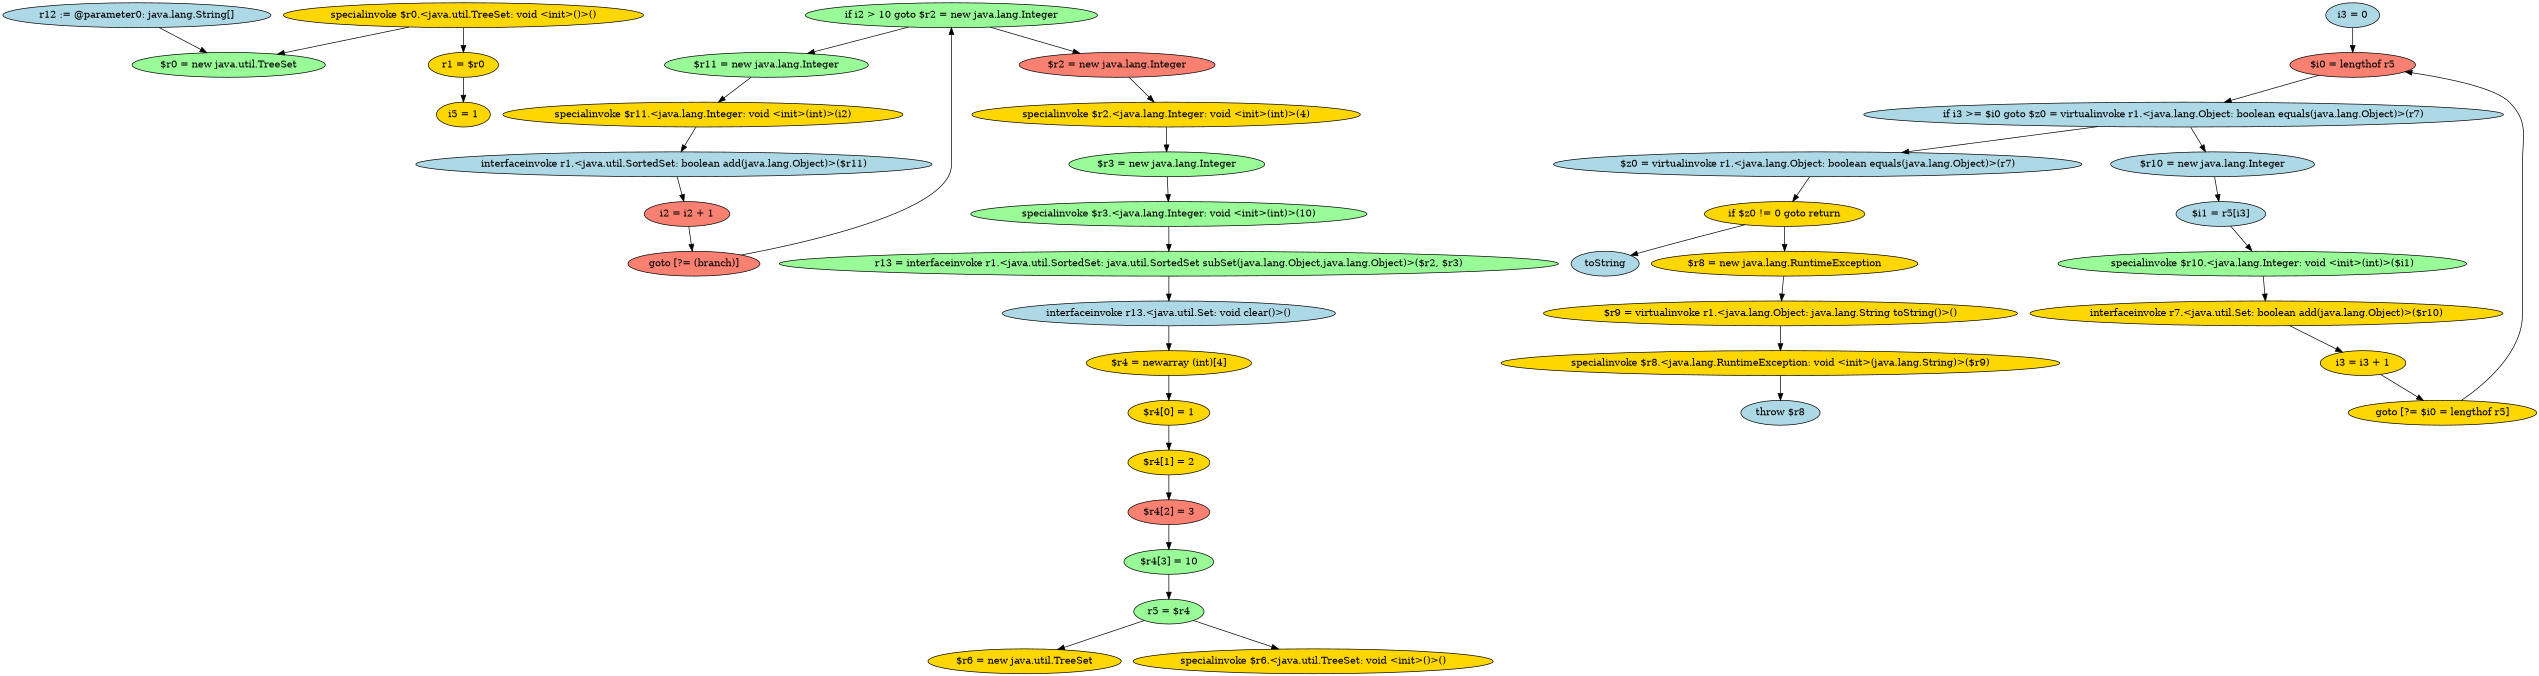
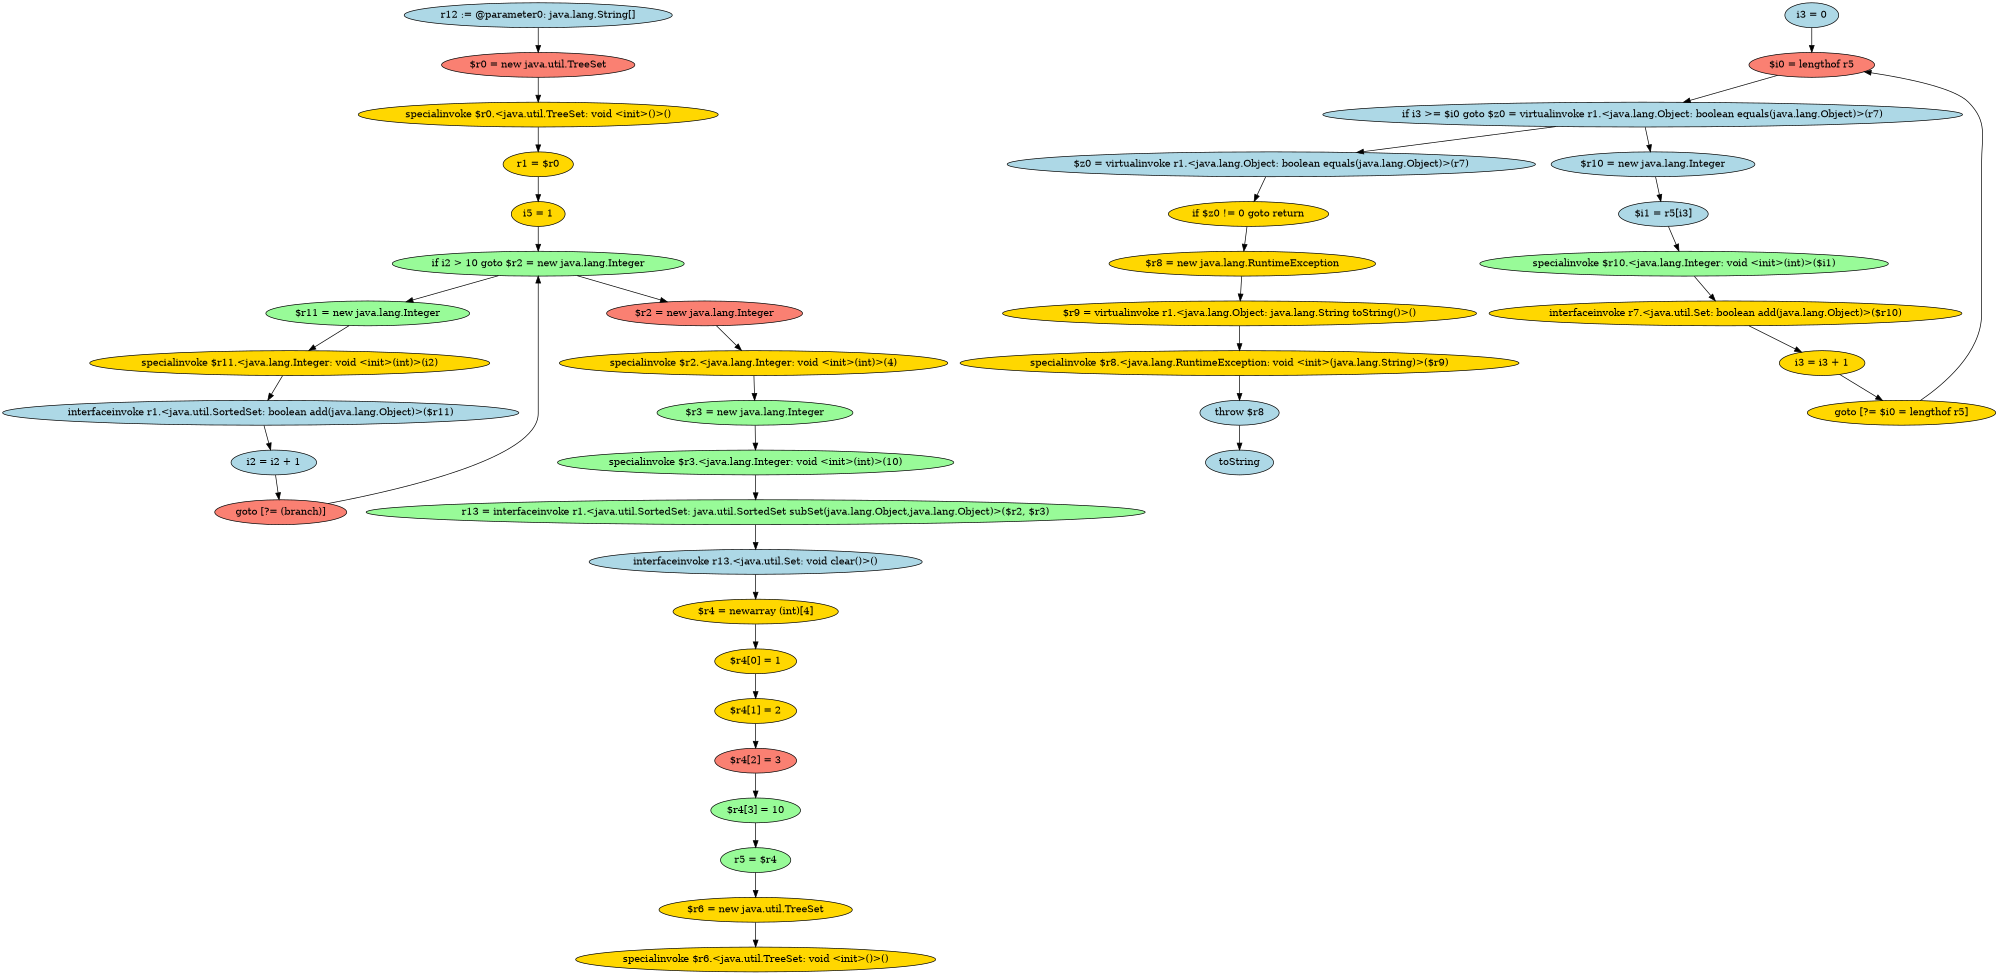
(347, 40) -> (538, 86)
(229, 65) -> (538, 65)
(687, 214) -> (274, 462)
none -> (538, 235)
(1691, 239) -> (1240, 434)
(1233, 634) -> (756, 931)
